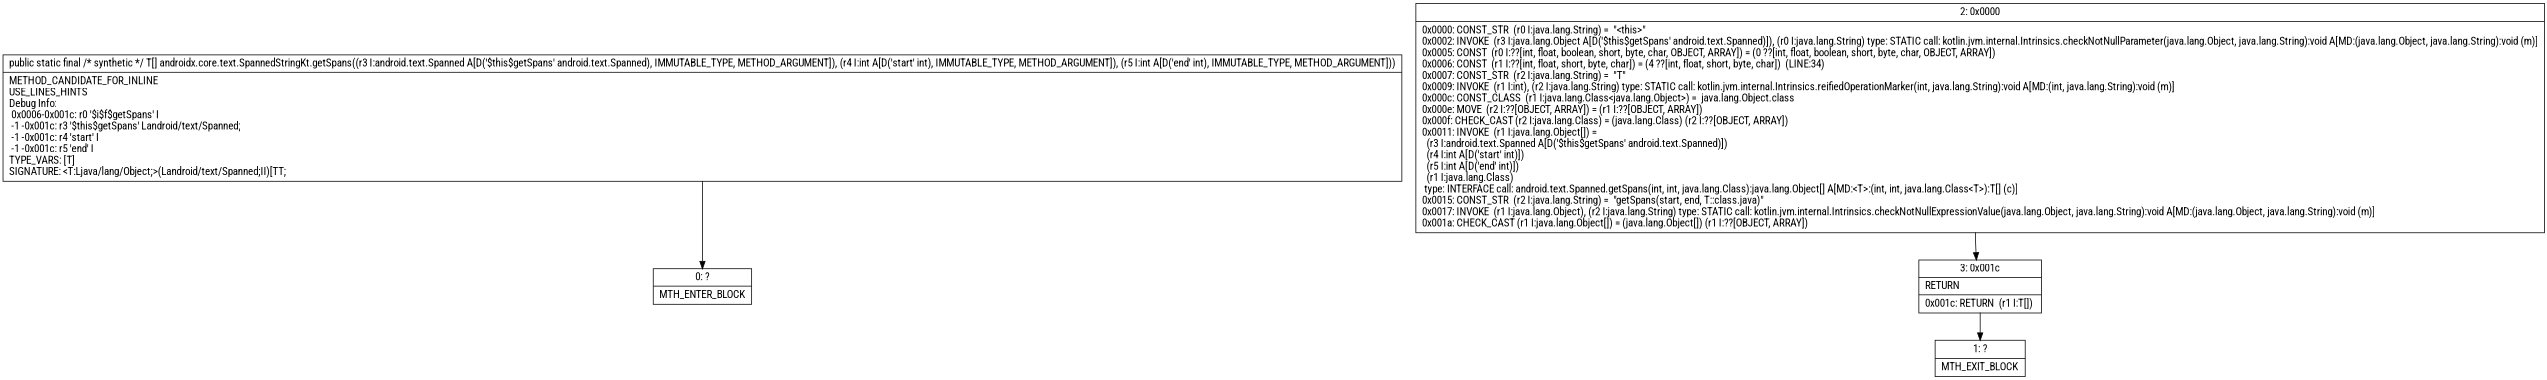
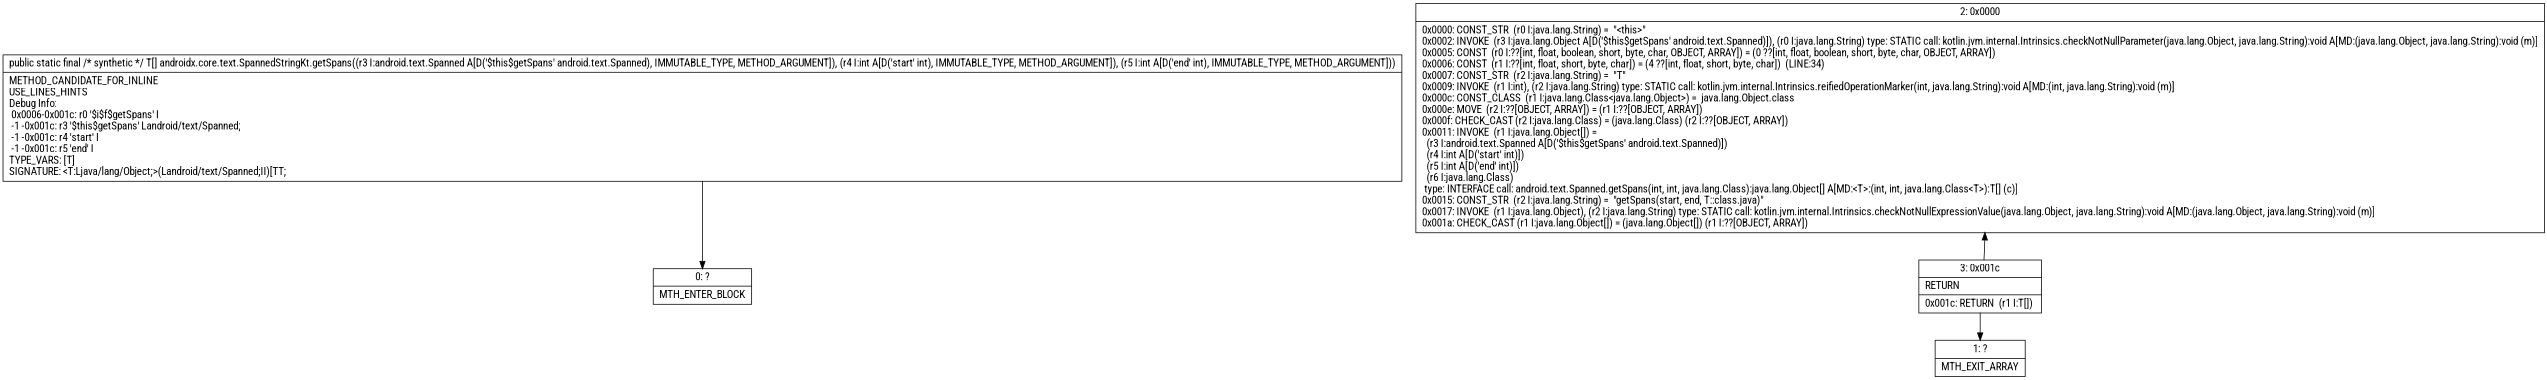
(1468, 178) -> (1468, 178)
(1976, 242) -> (1984, 250)
(1980, 367) -> (1980, 367)
